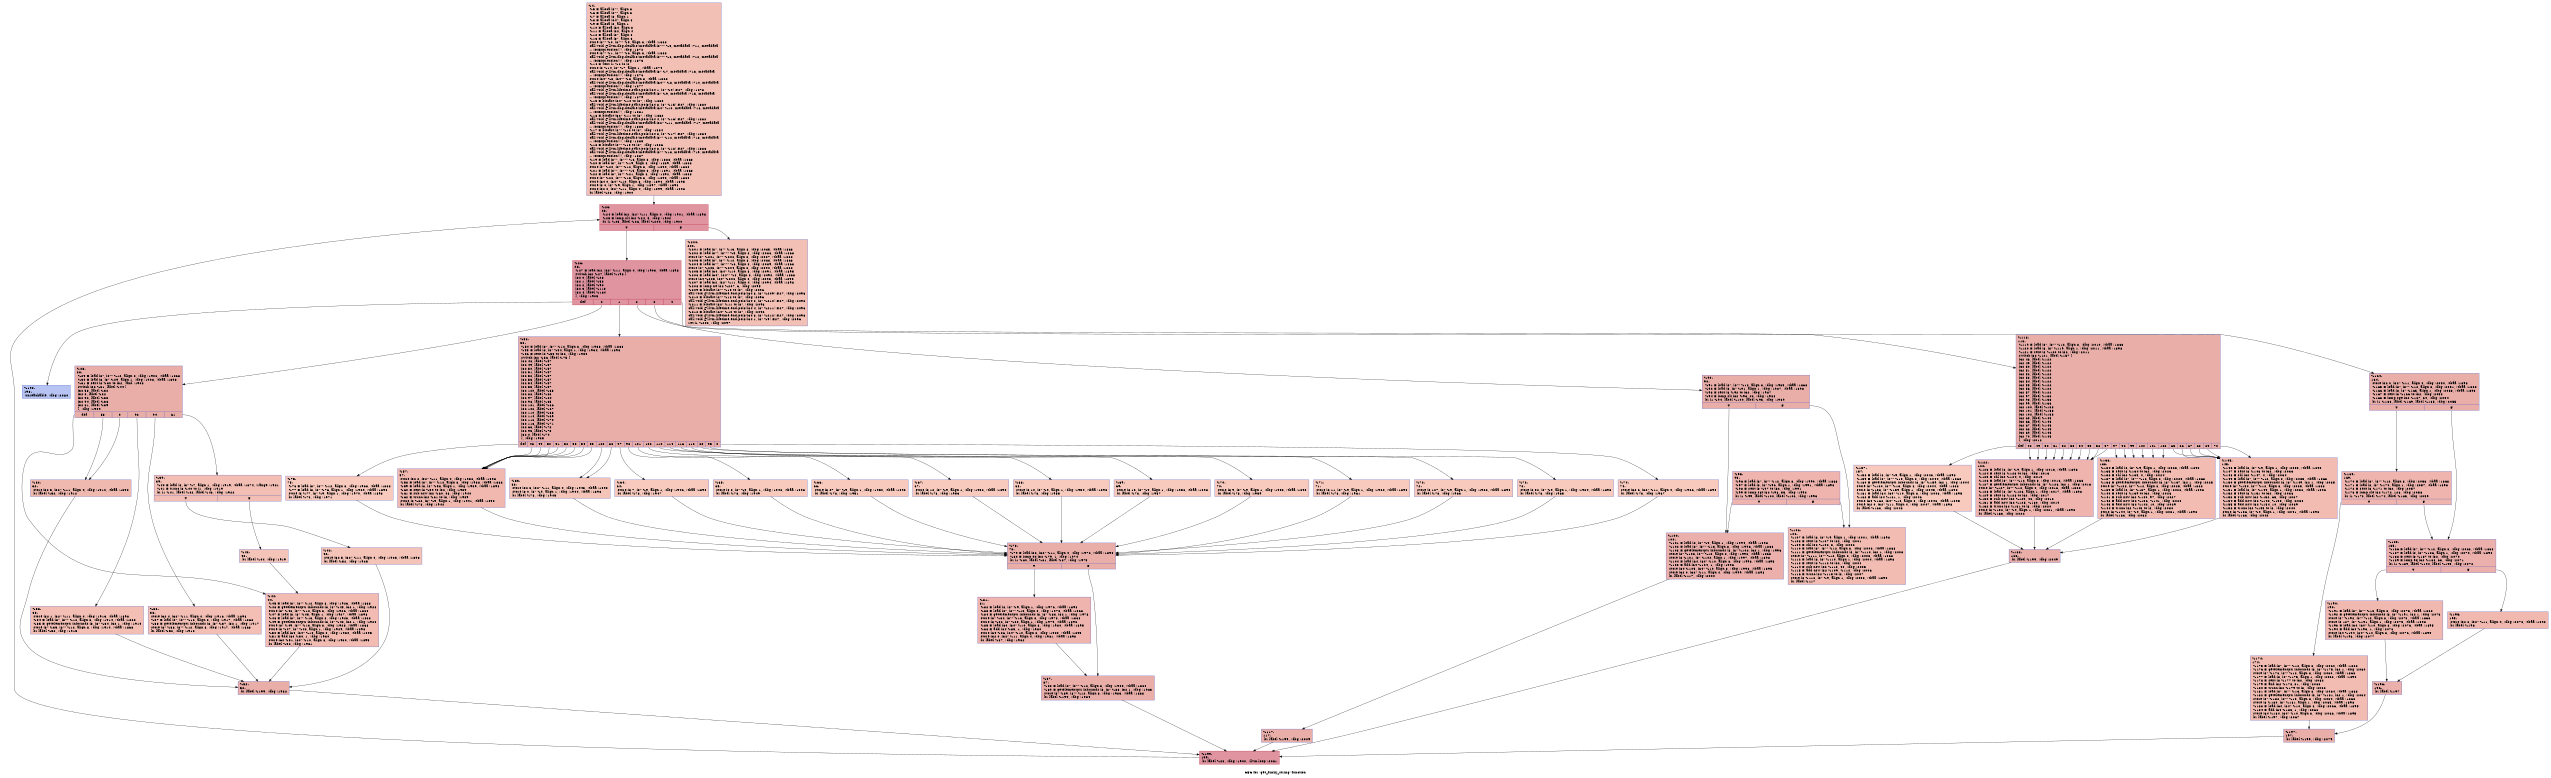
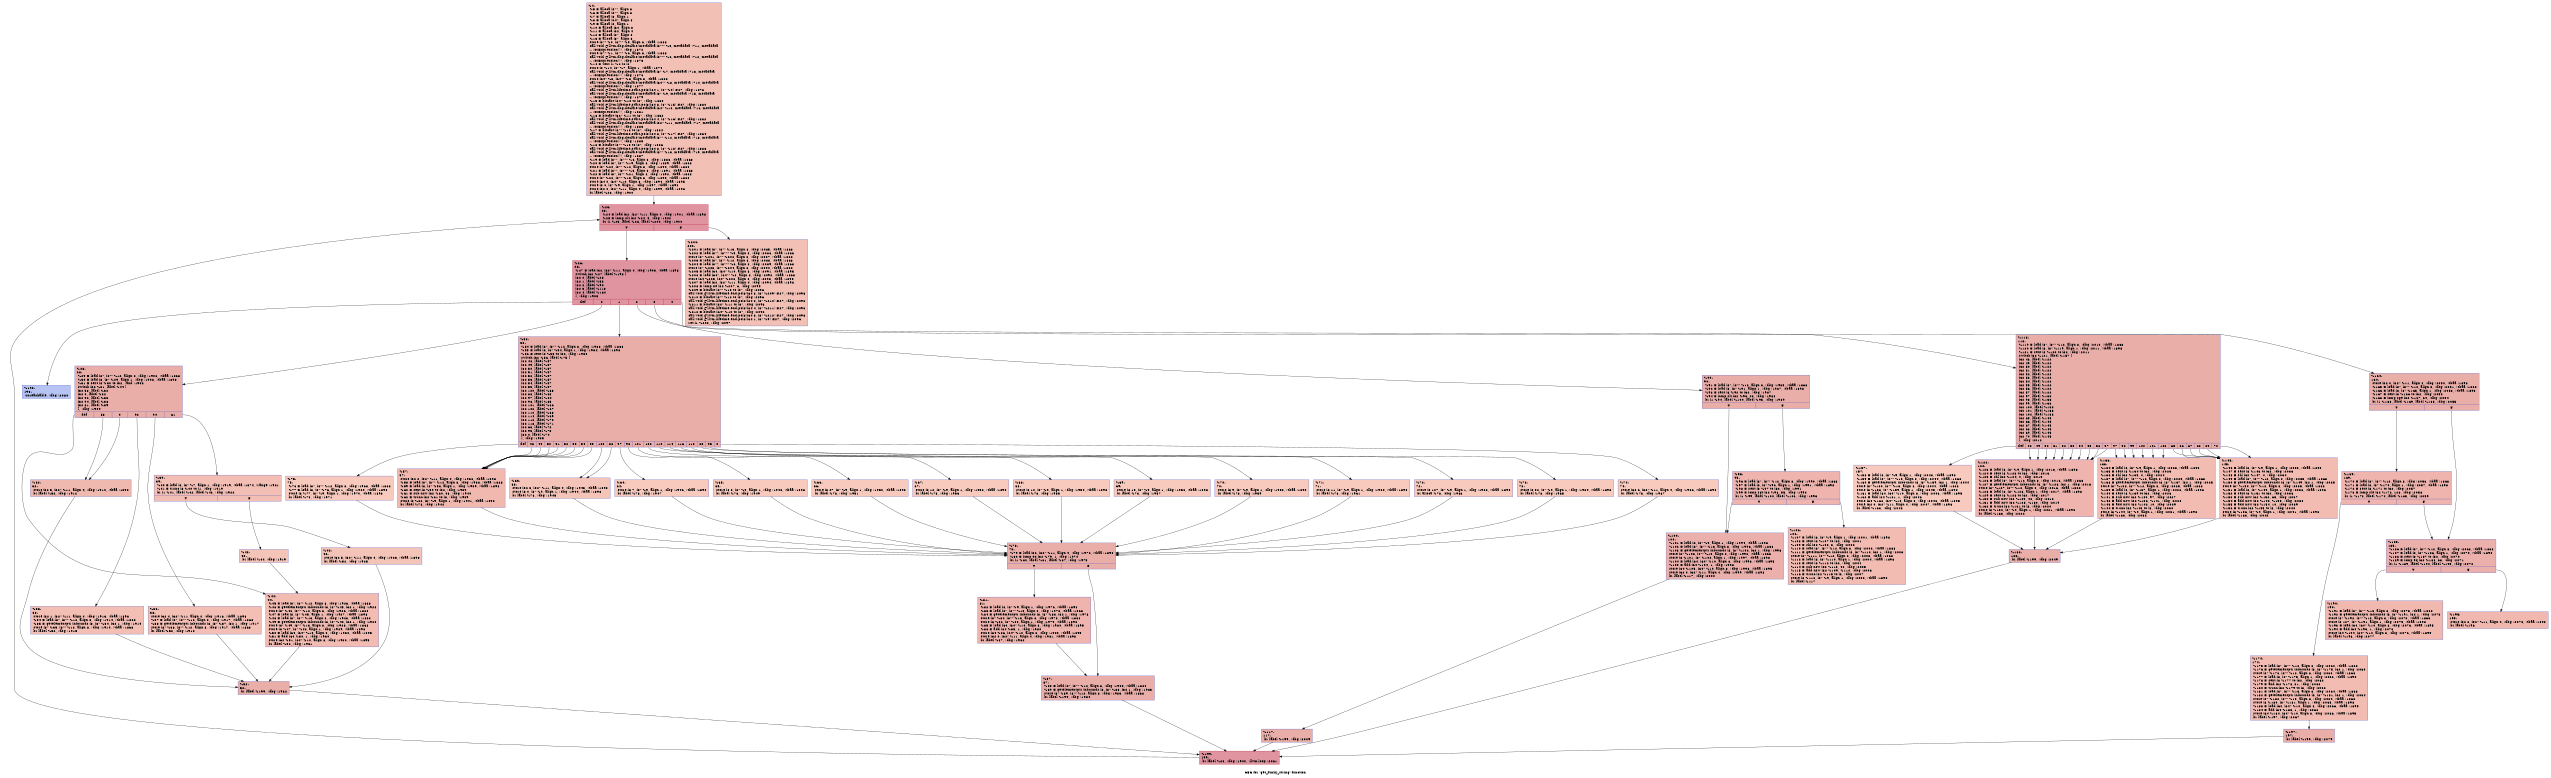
(1842, 458) -> (1783, 439)
(1439, 494) -> (1440, 494)
(2387, 688) -> none
